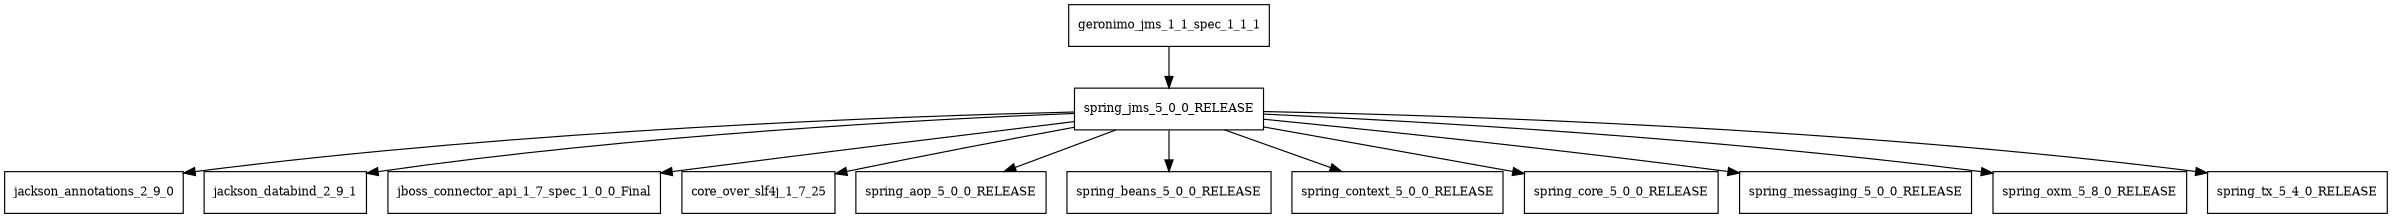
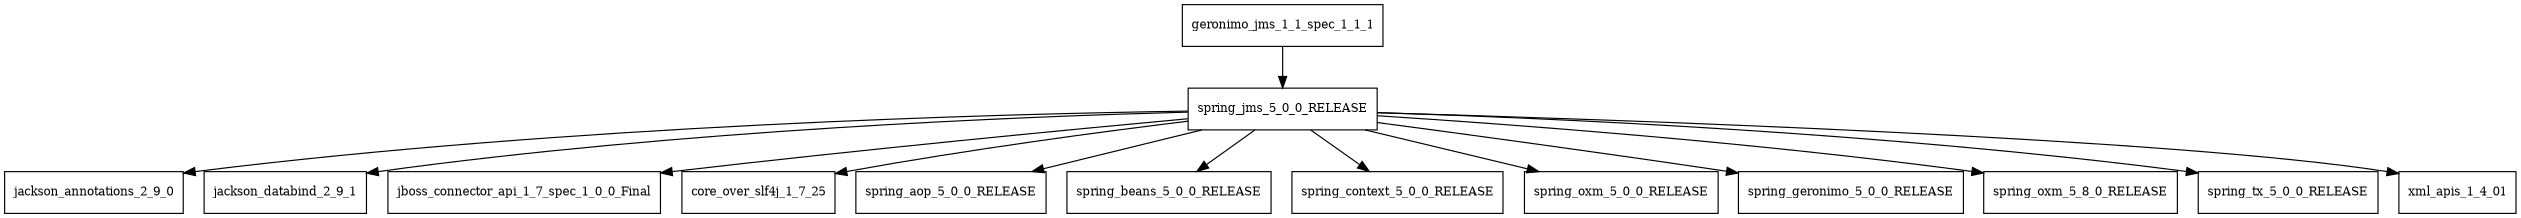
(1621, 193) -> (1621, 193)
(1856, 193) -> (1851, 193)
(2297, 193) -> (2288, 193)
none -> (2457, 193)
